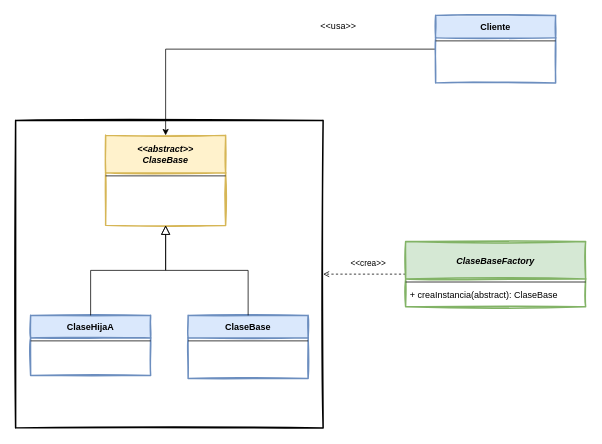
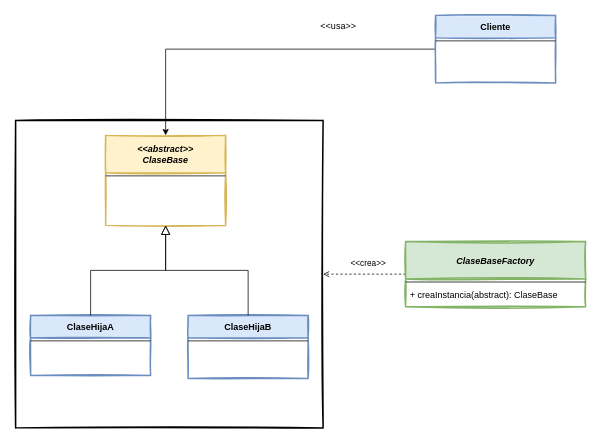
(248, 327) -> (248, 327)
